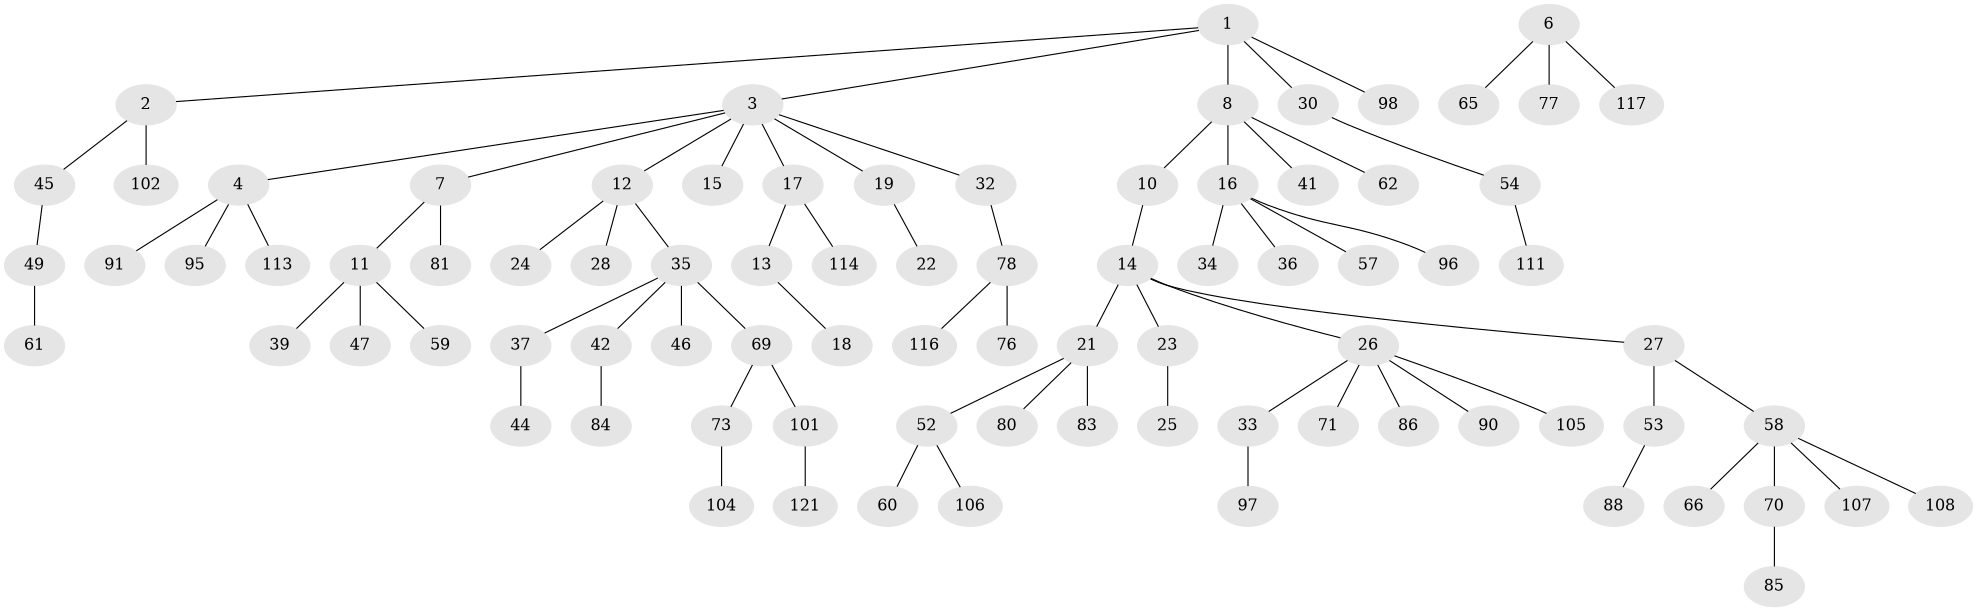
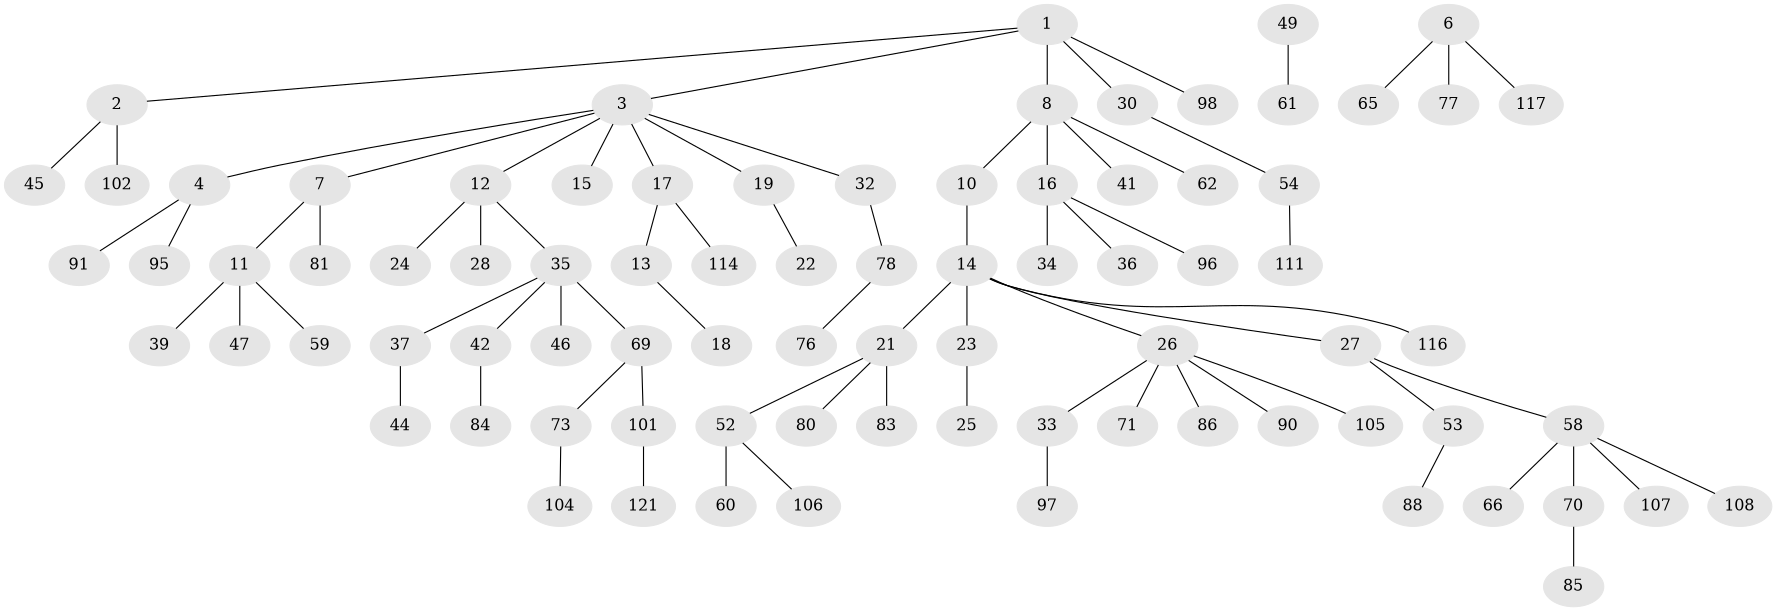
(40, 225) -> none
(278, 265) -> none
(1368, 265) -> none
(966, 305) -> (1199, 306)
